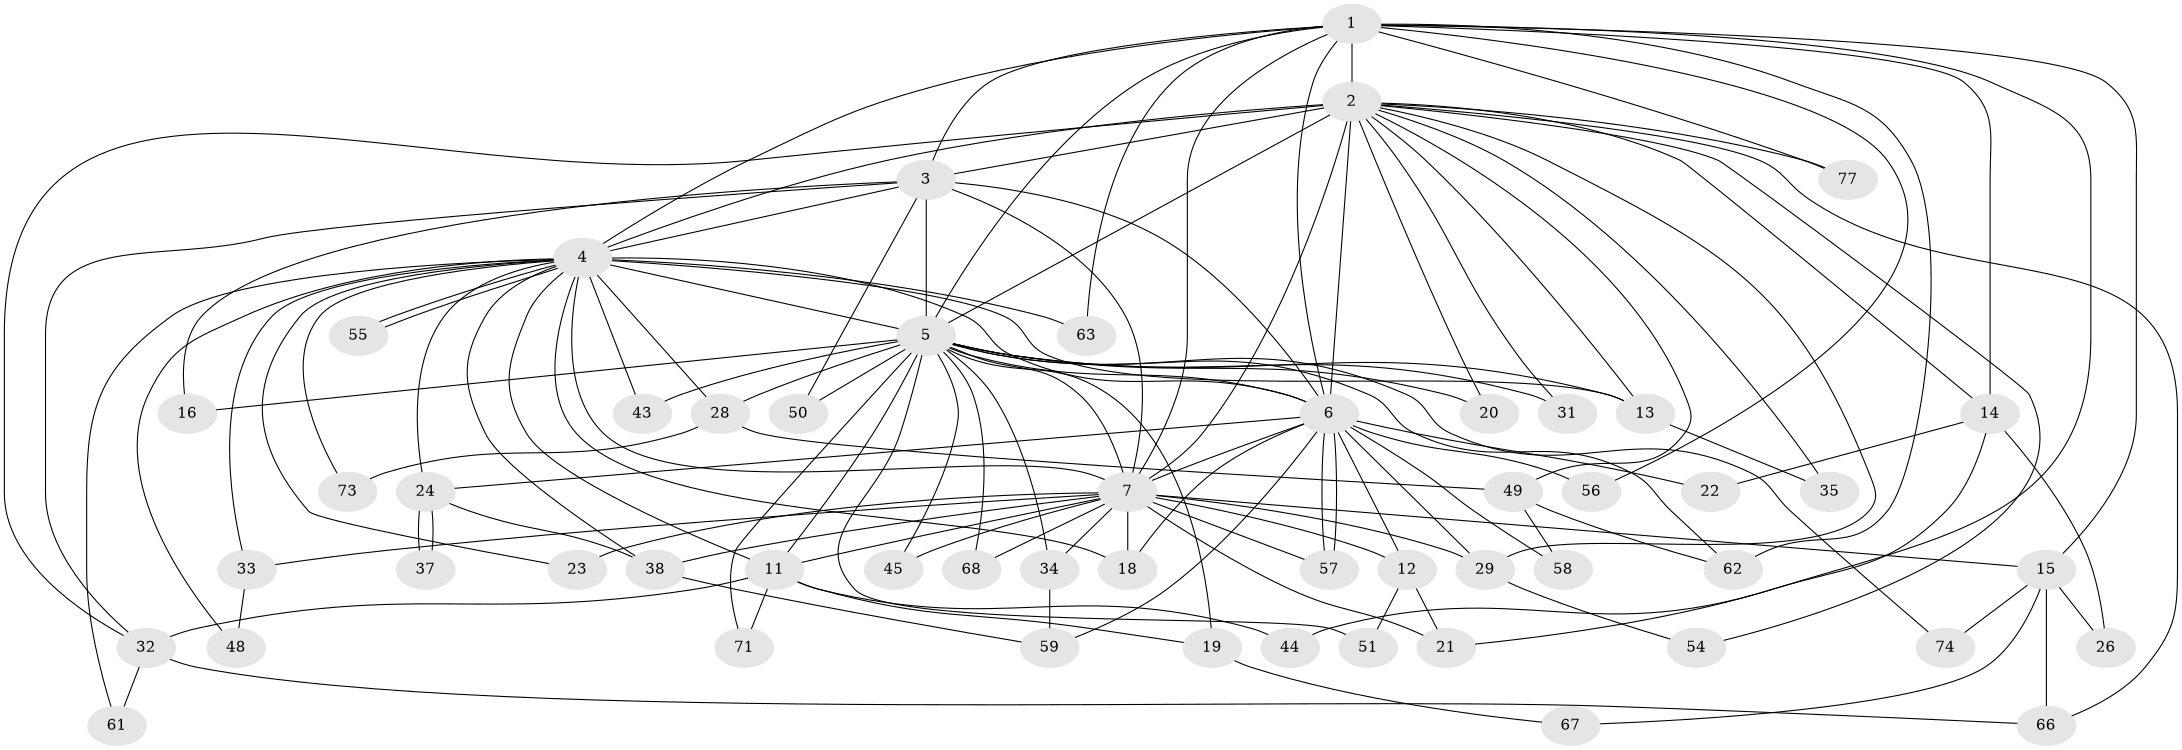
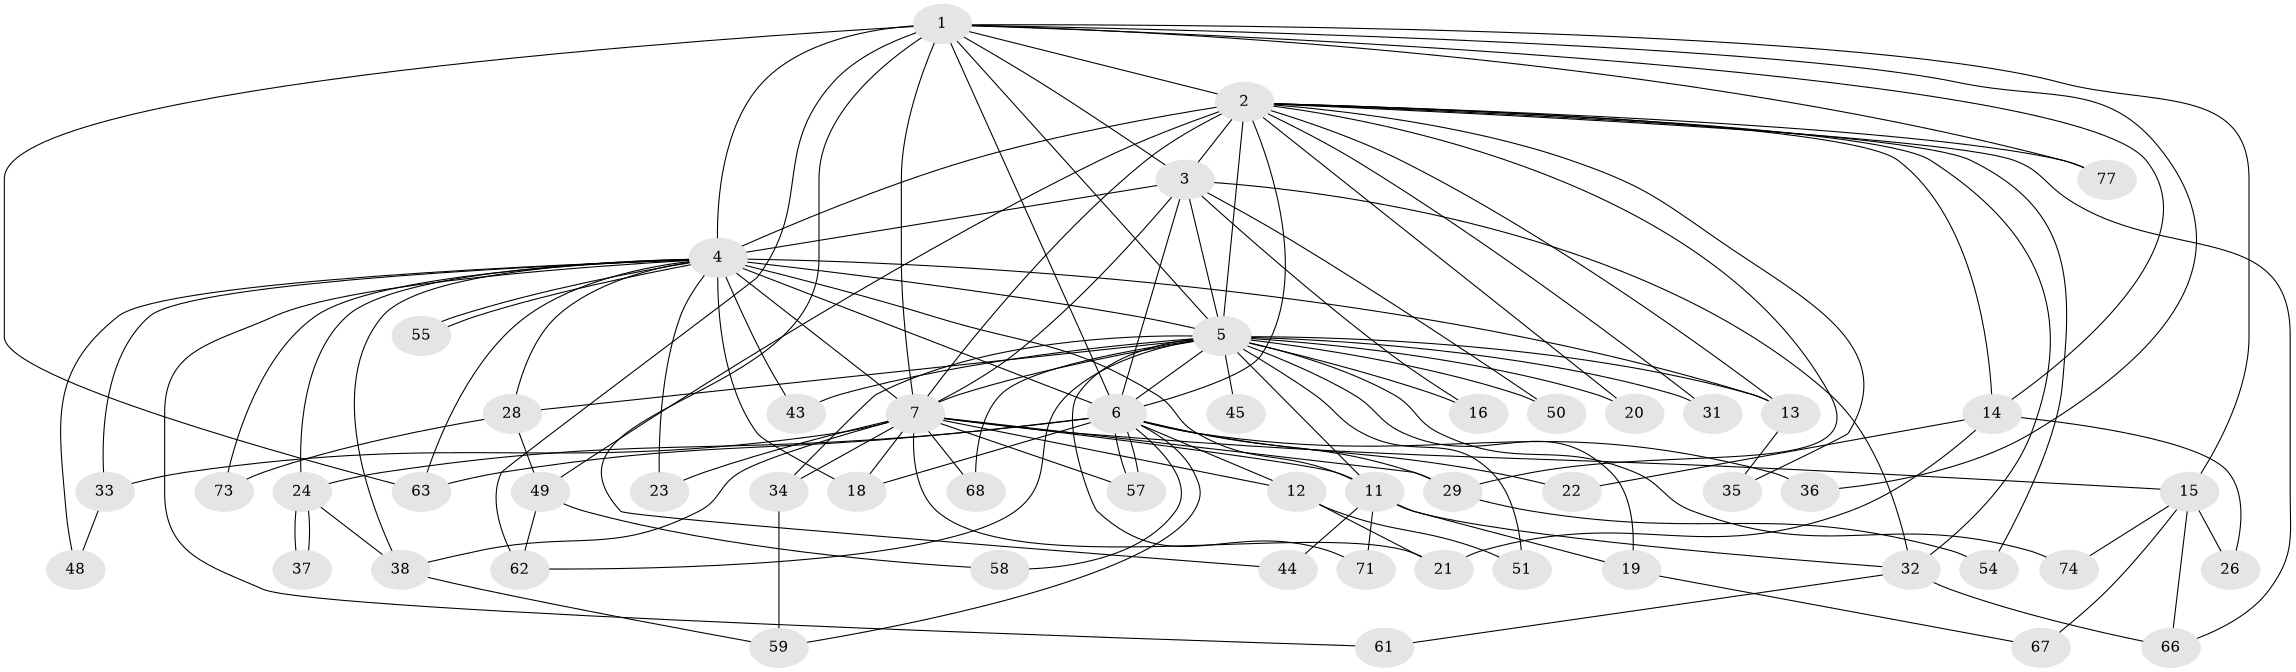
(1228, 451) -> (768, 447)
(1591, 492) -> (1810, 492)
(1007, 525) -> none
